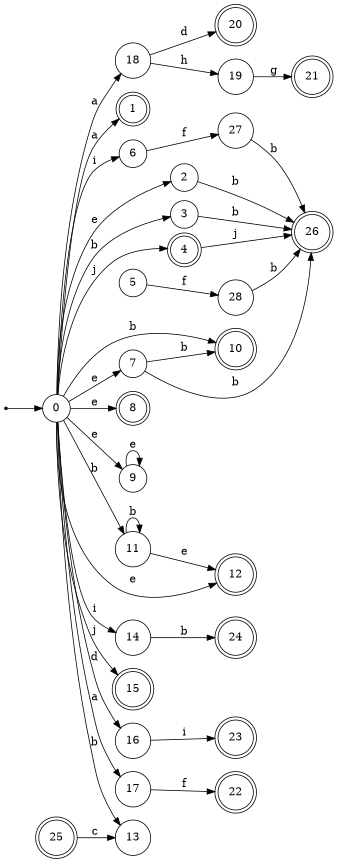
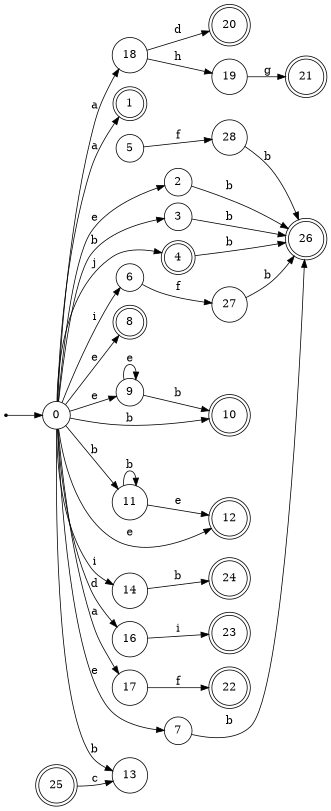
(236, 234) -> (230, 243)
(177, 358) -> (172, 402)
(133, 689) -> none
